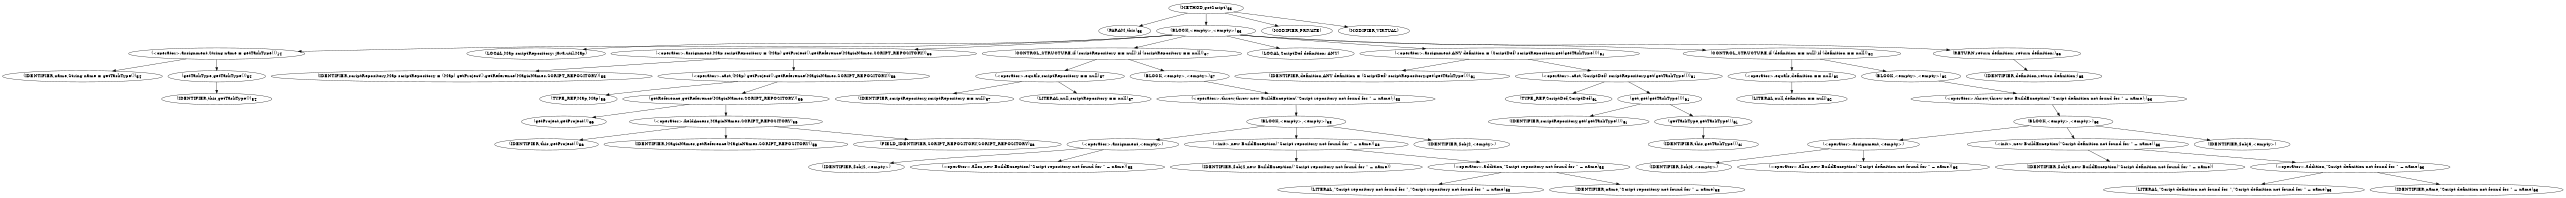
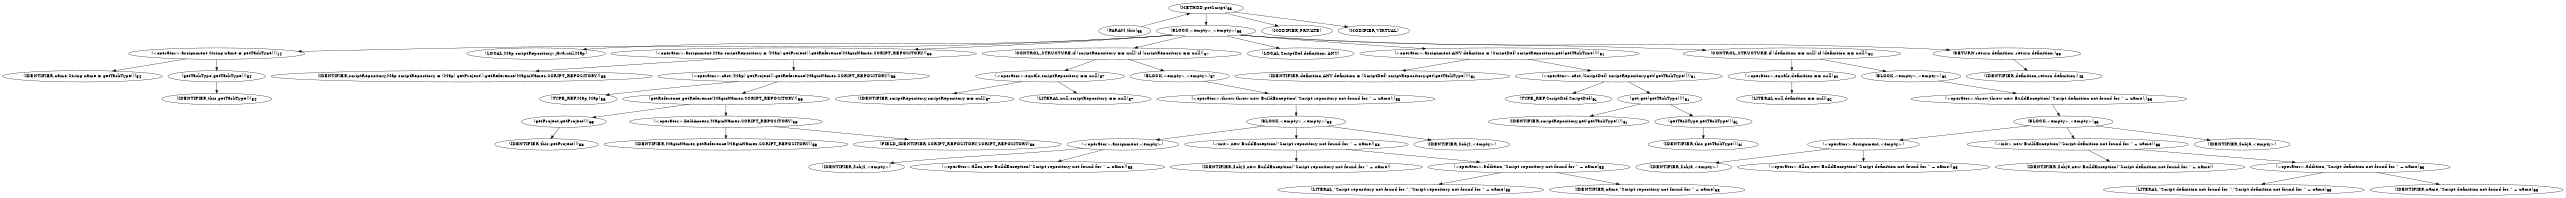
(1165, 19) -> (1164, 20)
(2081, 76) -> (2081, 76)
(635, 133) -> (556, 132)
